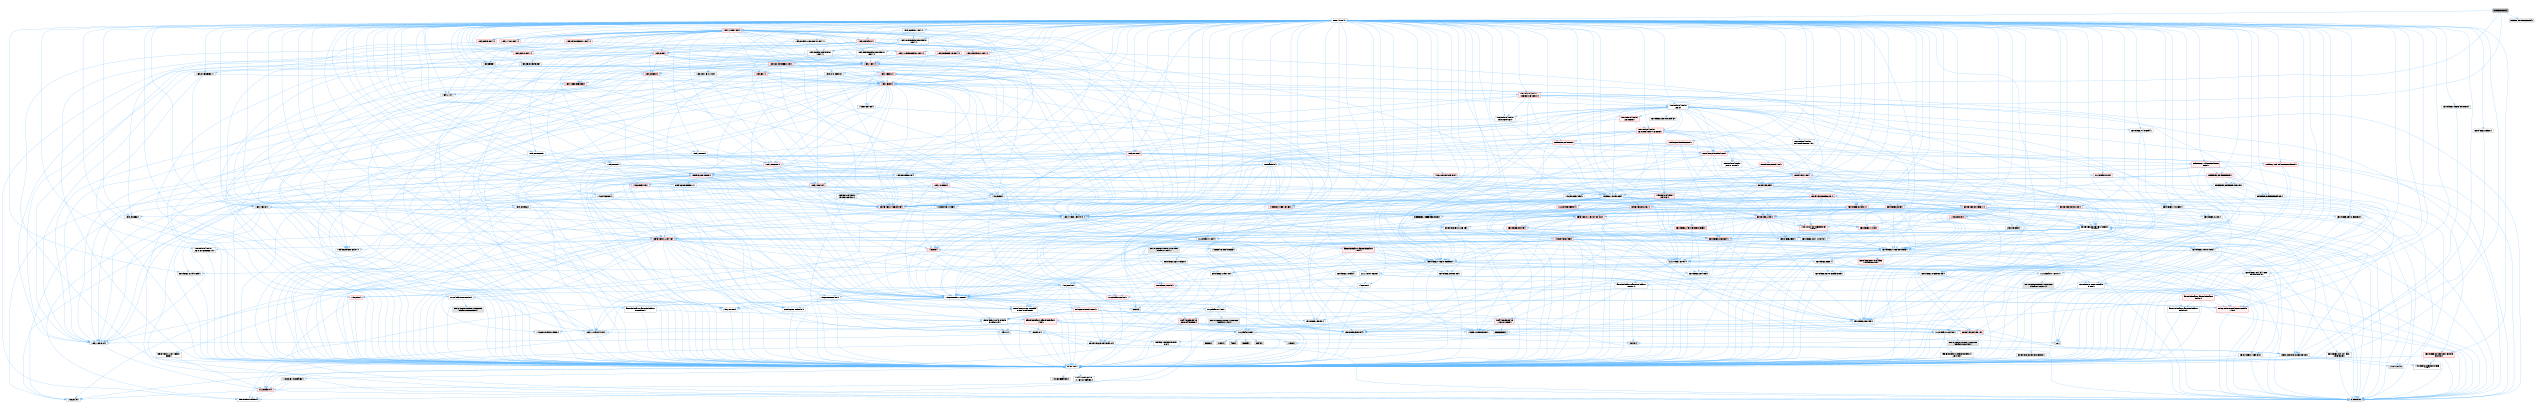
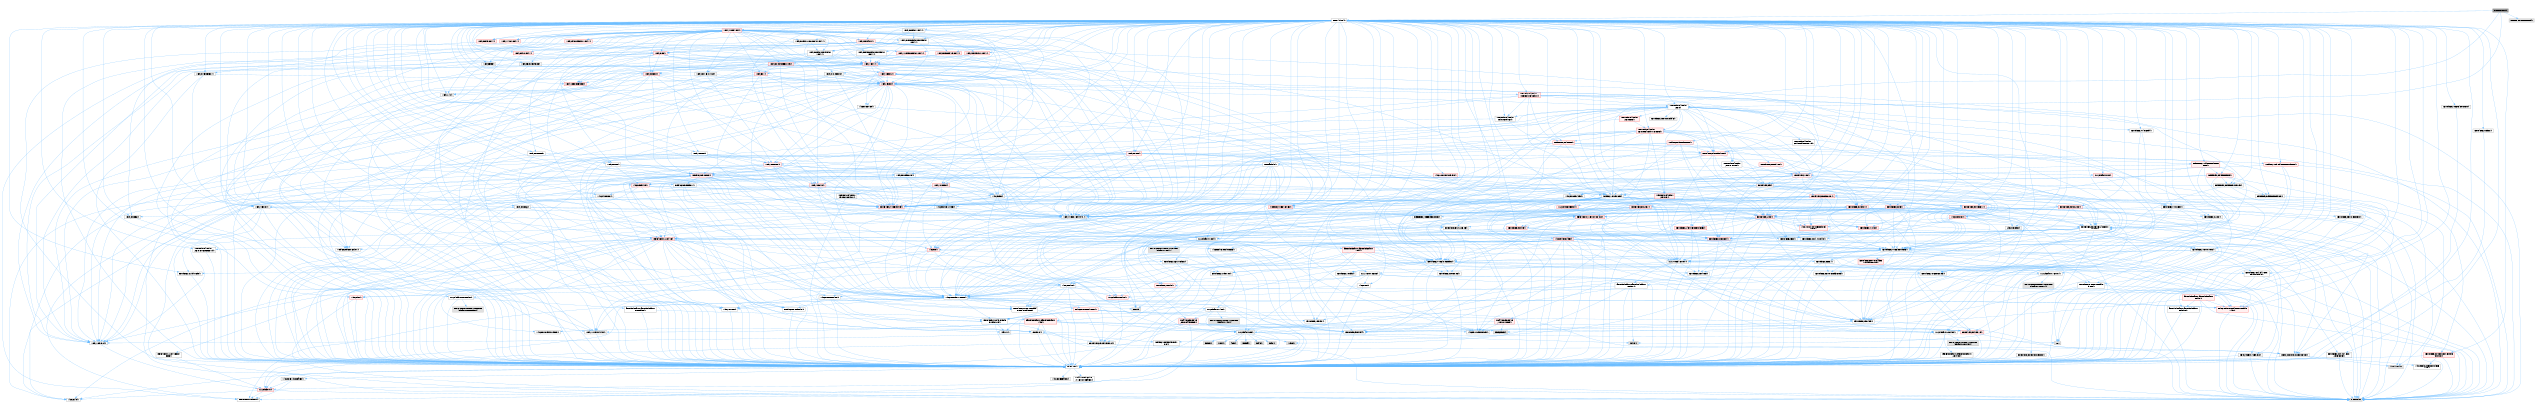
none -> (1272, 343)
